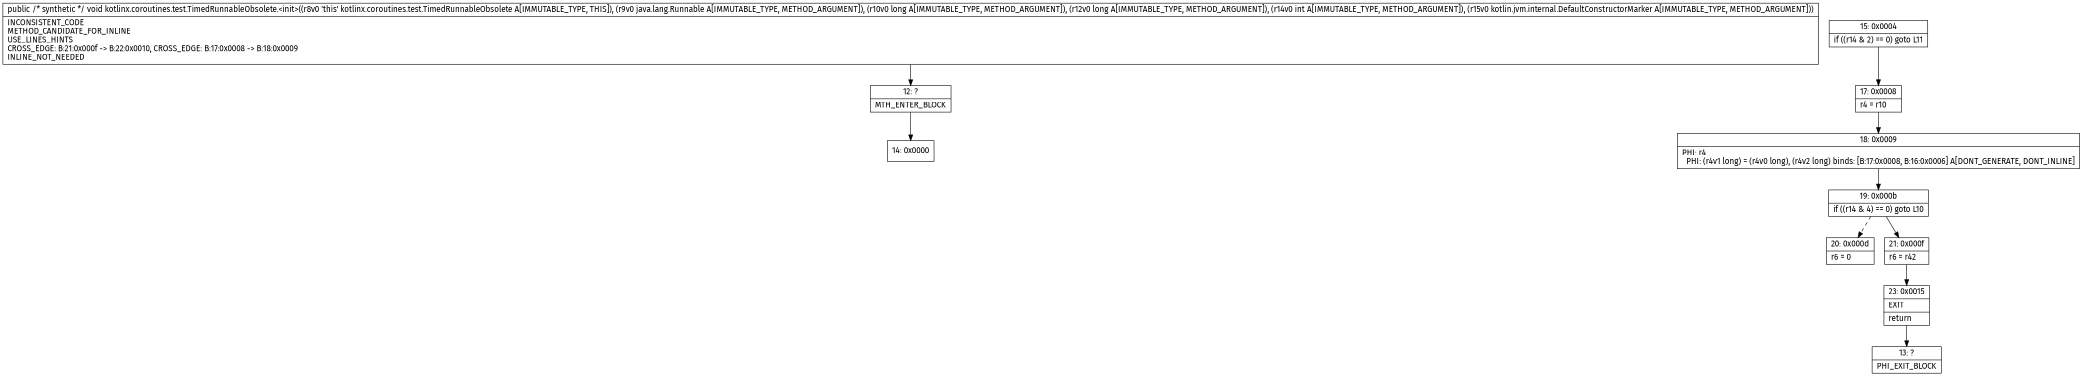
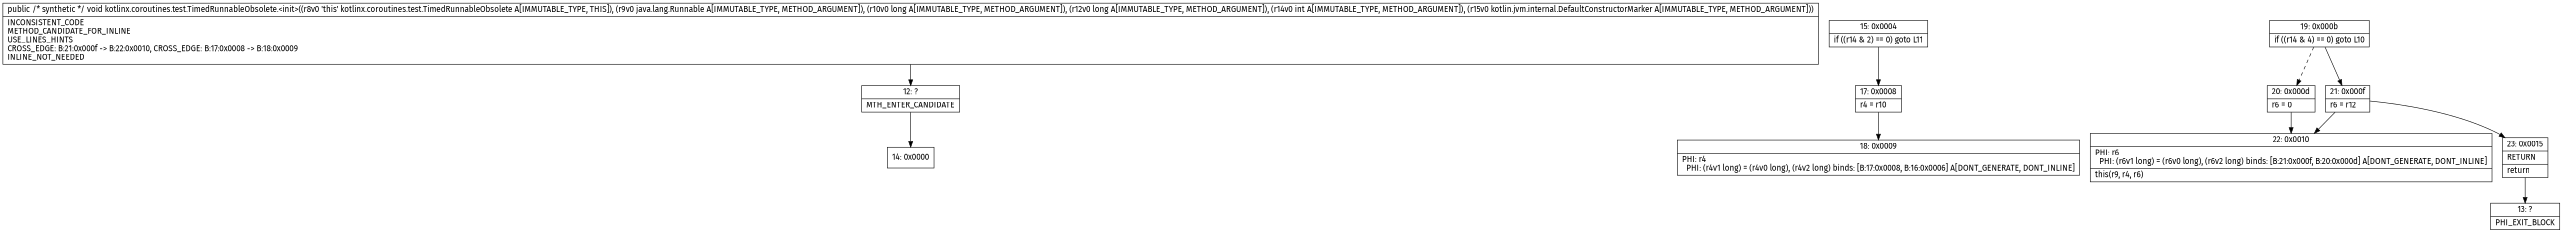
(911, 105) -> (911, 105)
none -> (2291, 158)
(1878, 176) -> none
(1903, 257) -> (2343, 105)
(1897, 305) -> (2522, 157)
